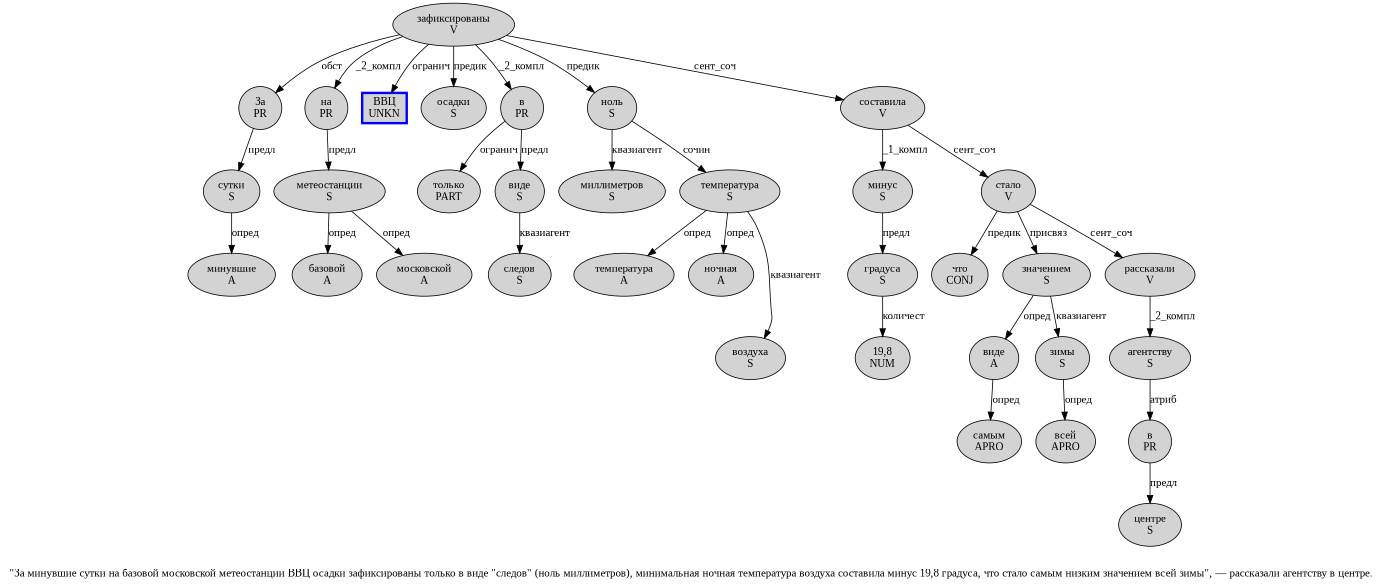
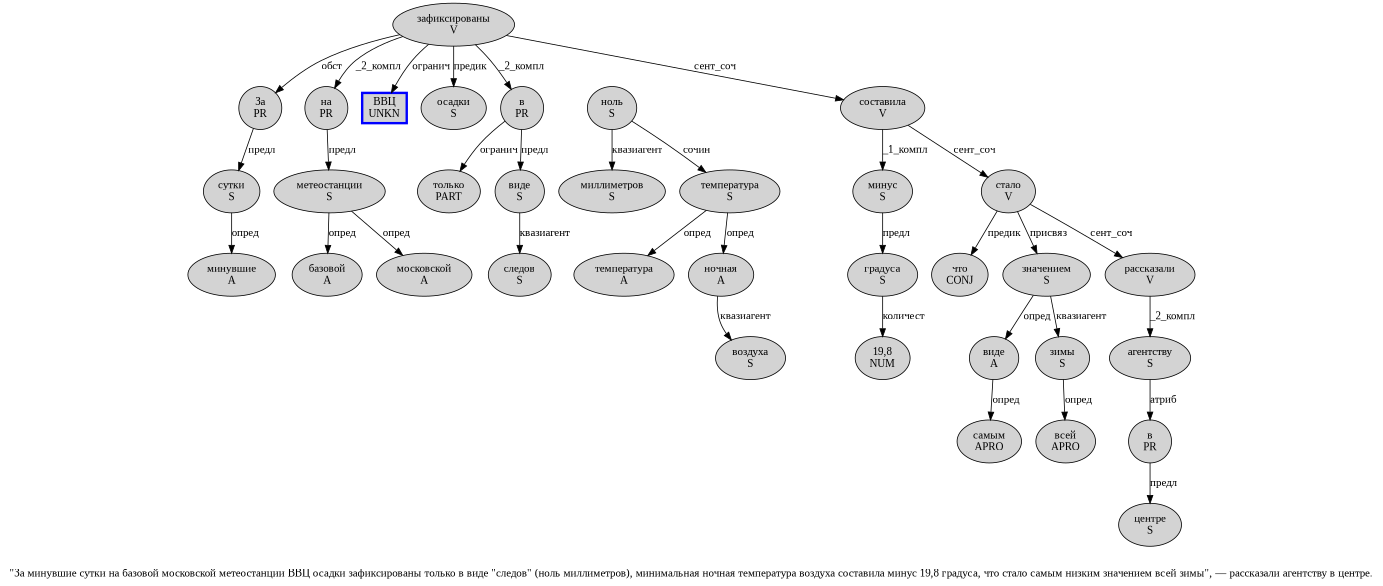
(545, 59) -> none
(769, 270) -> (718, 316)
